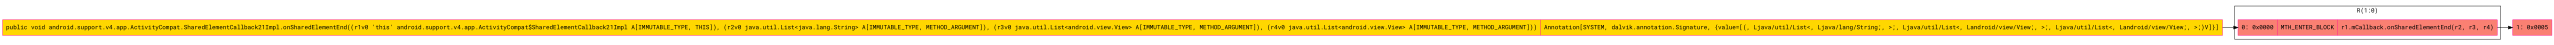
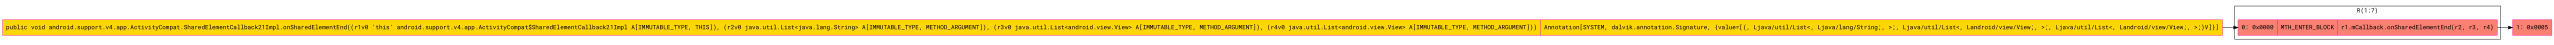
(2368, 11) -> (2368, 11)
